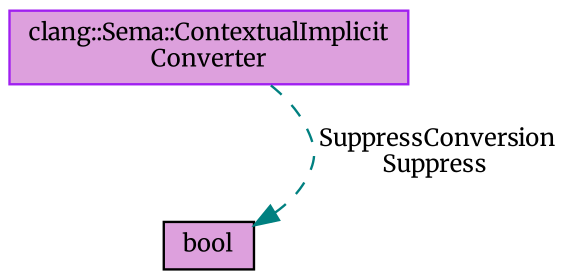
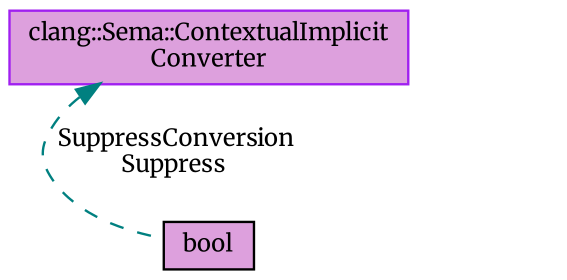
(314, 148) -> (62, 192)
